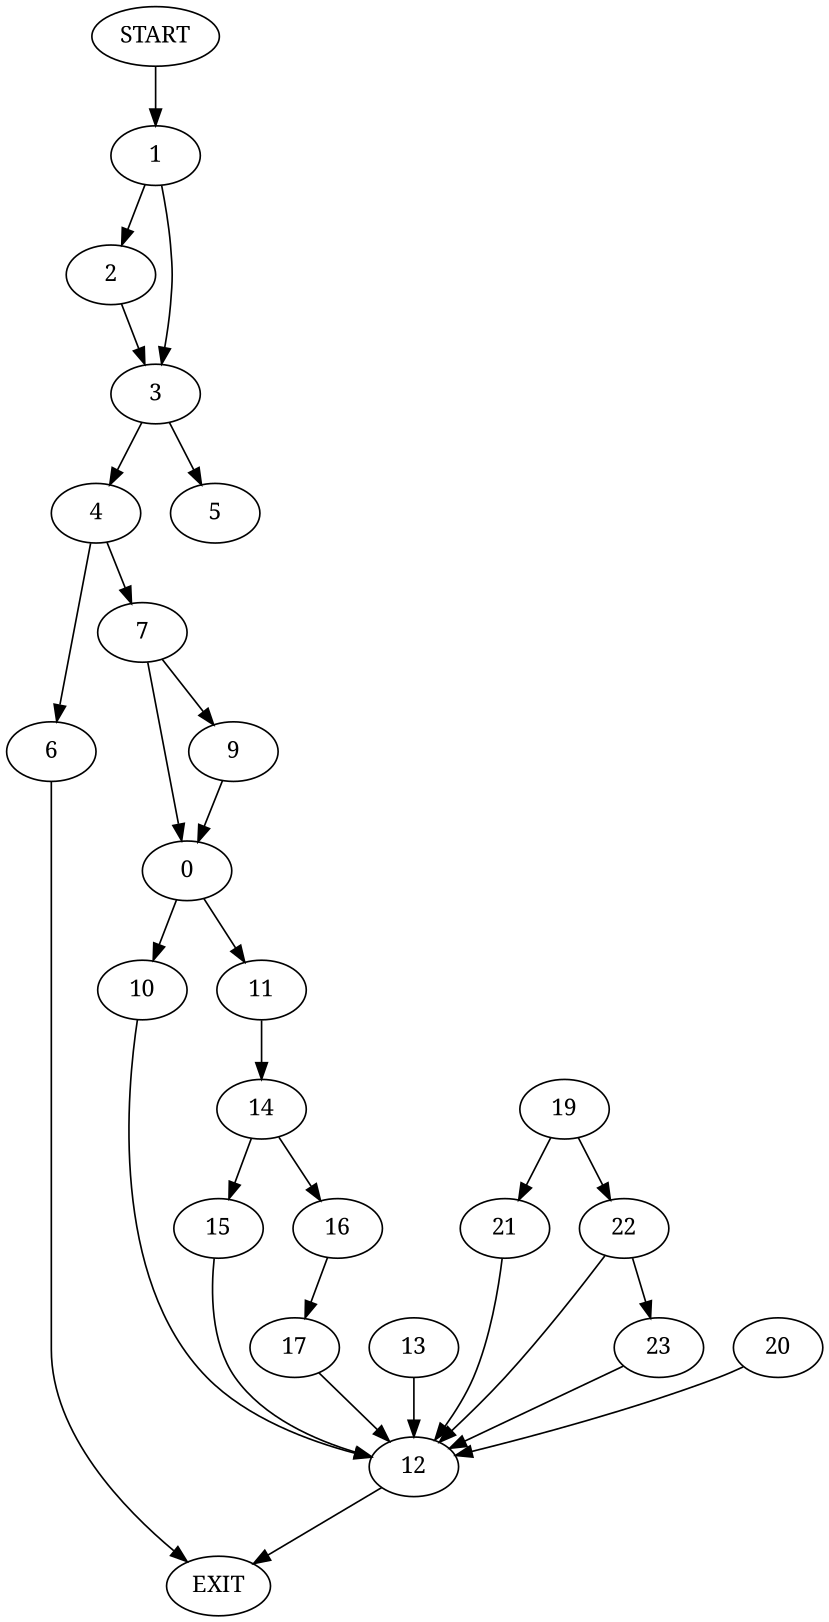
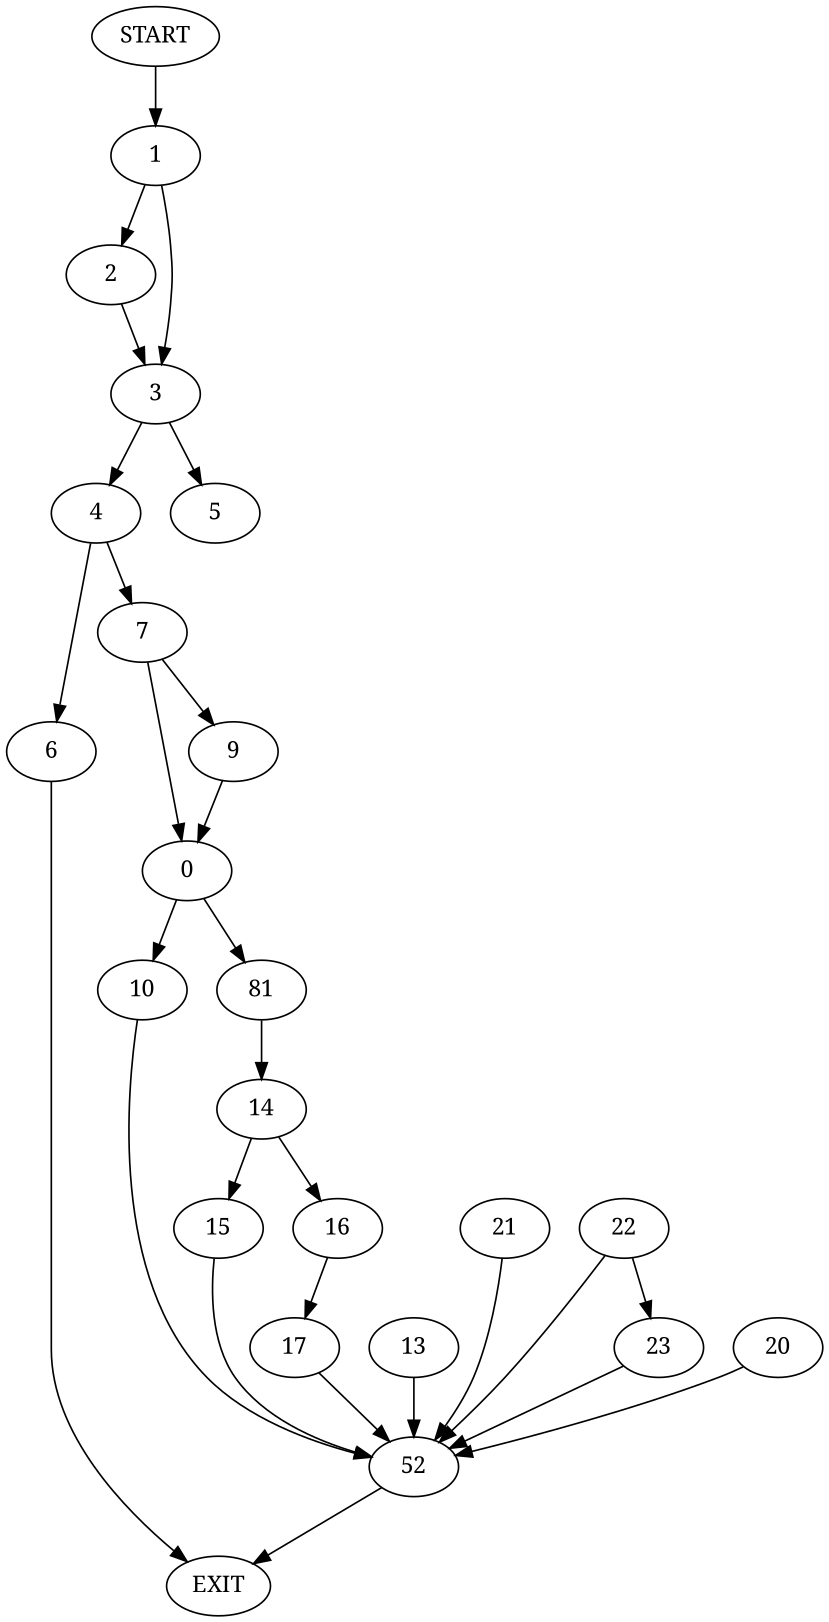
(262, 990) -> (262, 990)
(565, 1109) -> none
(414, 1467) -> (414, 1467)
